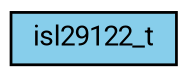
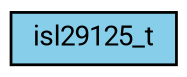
(94, 39) -> (94, 39)
